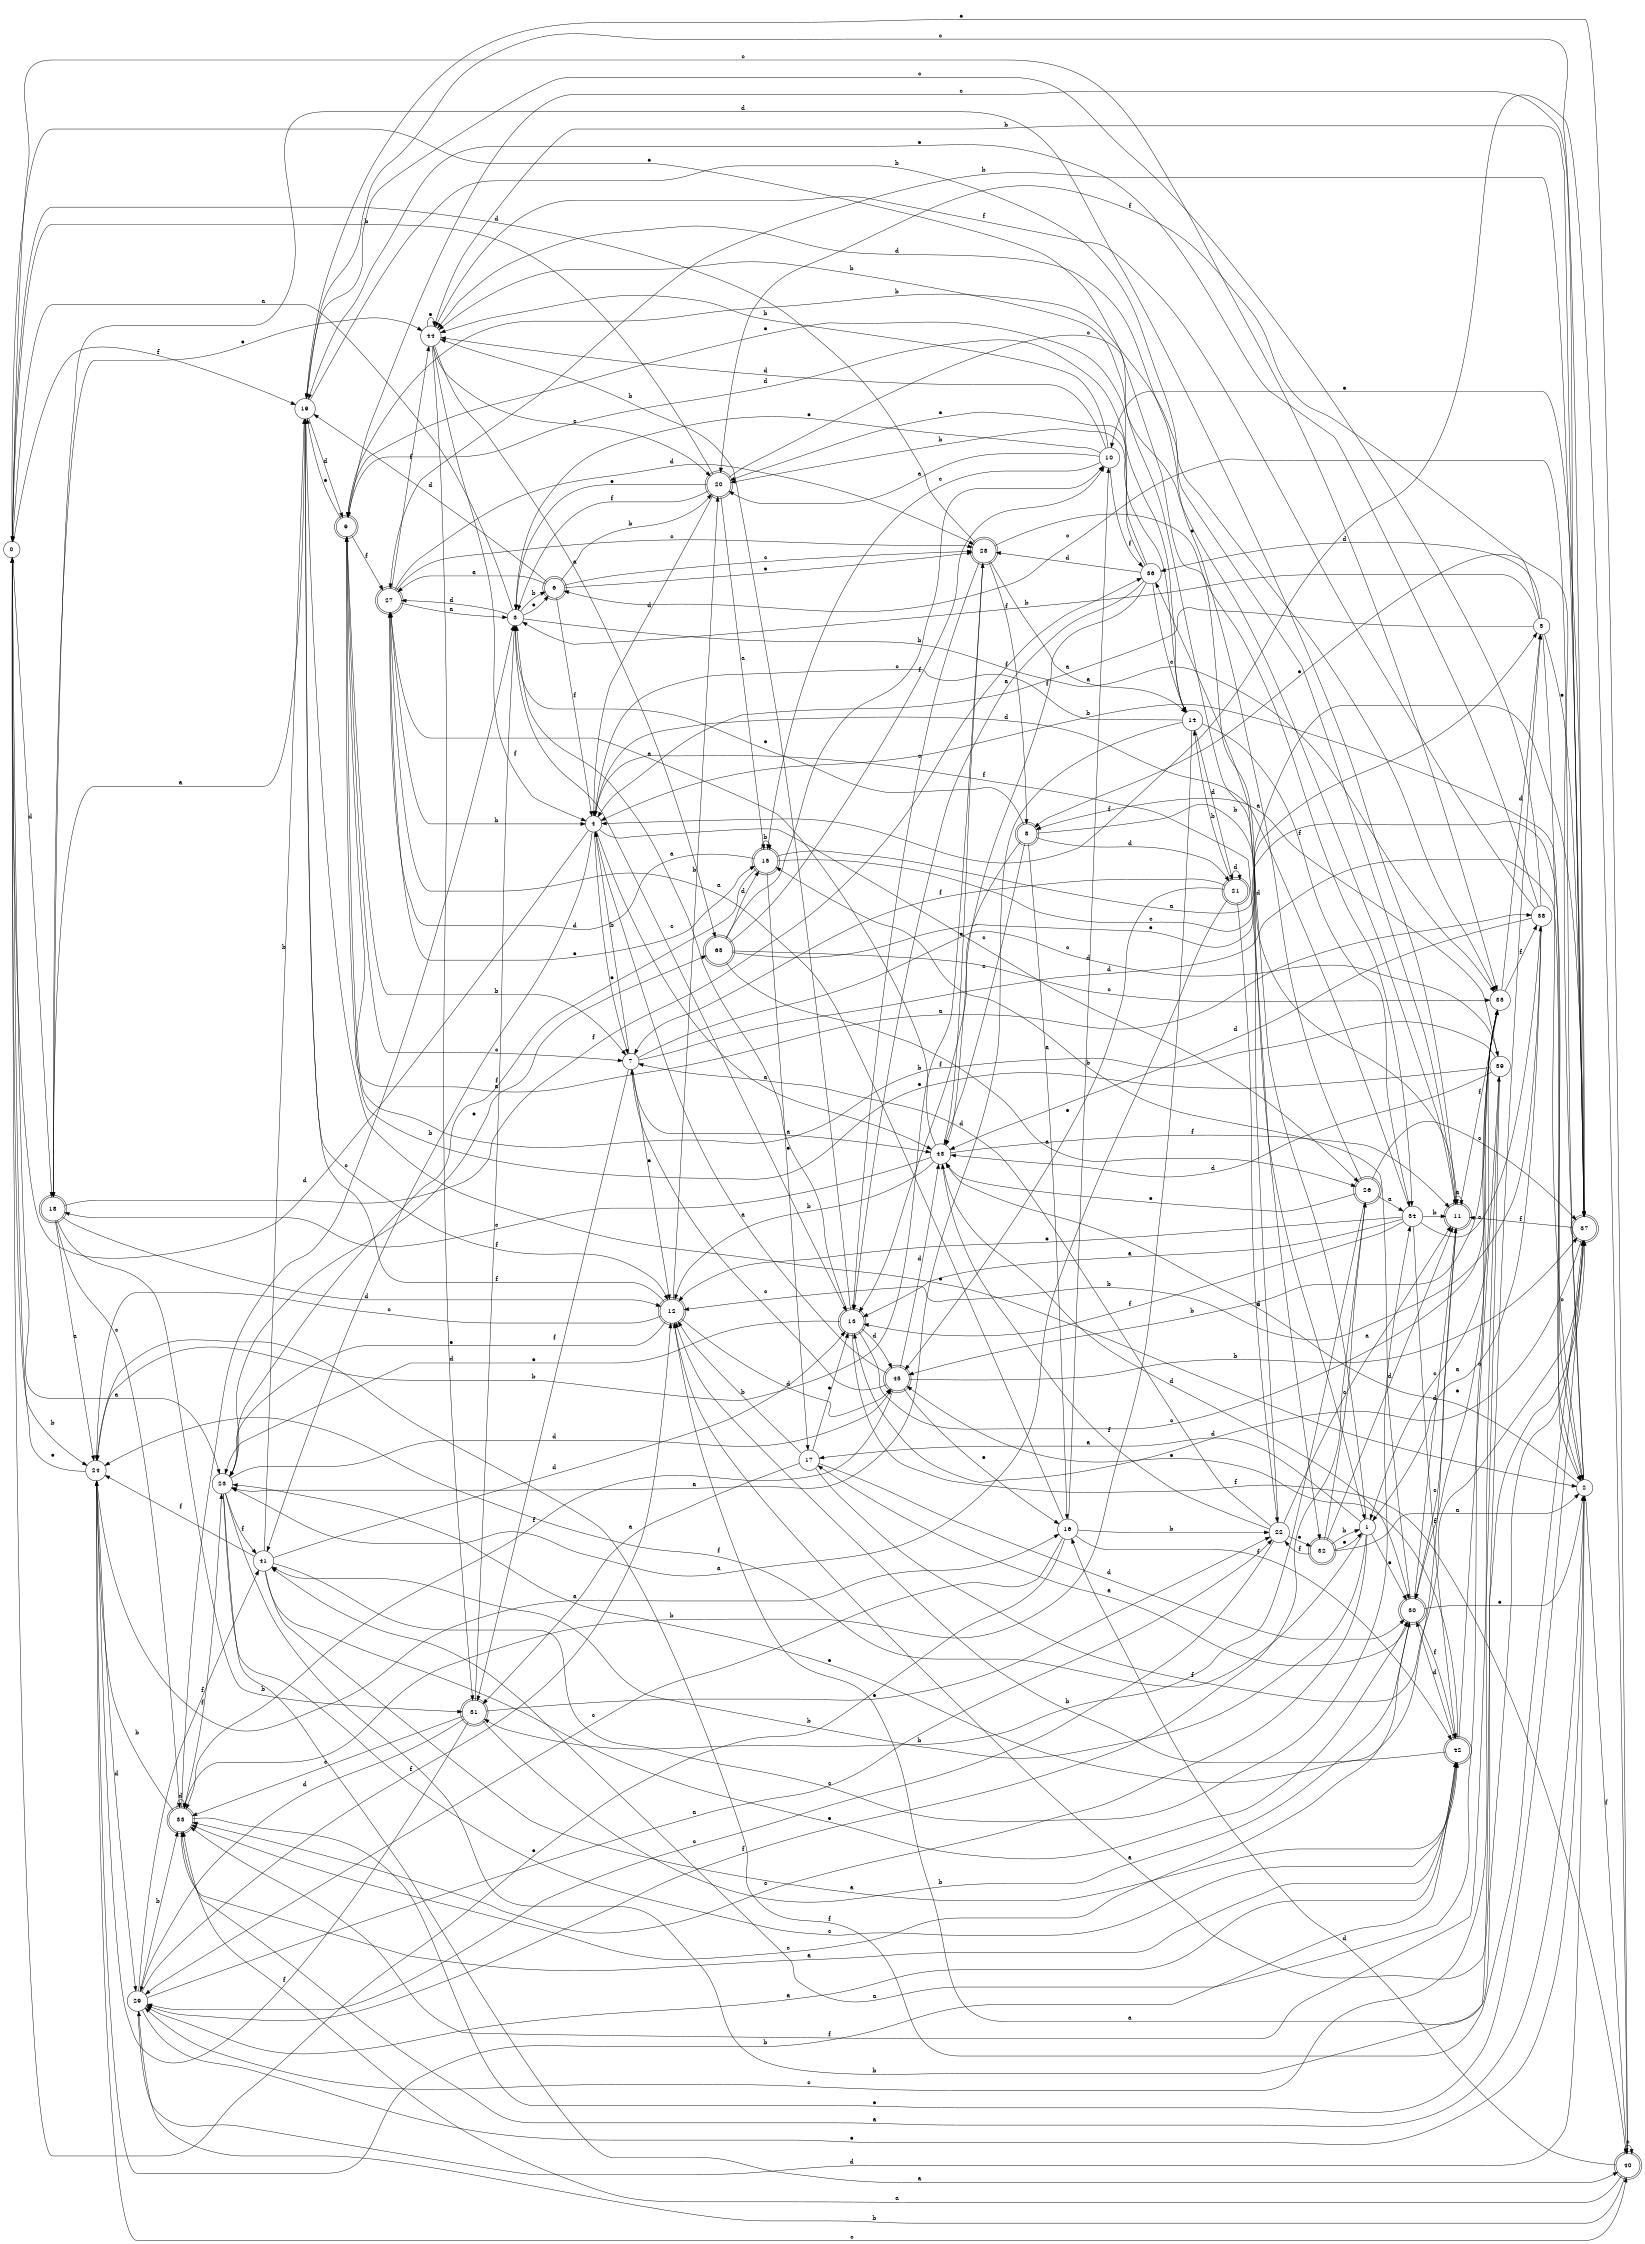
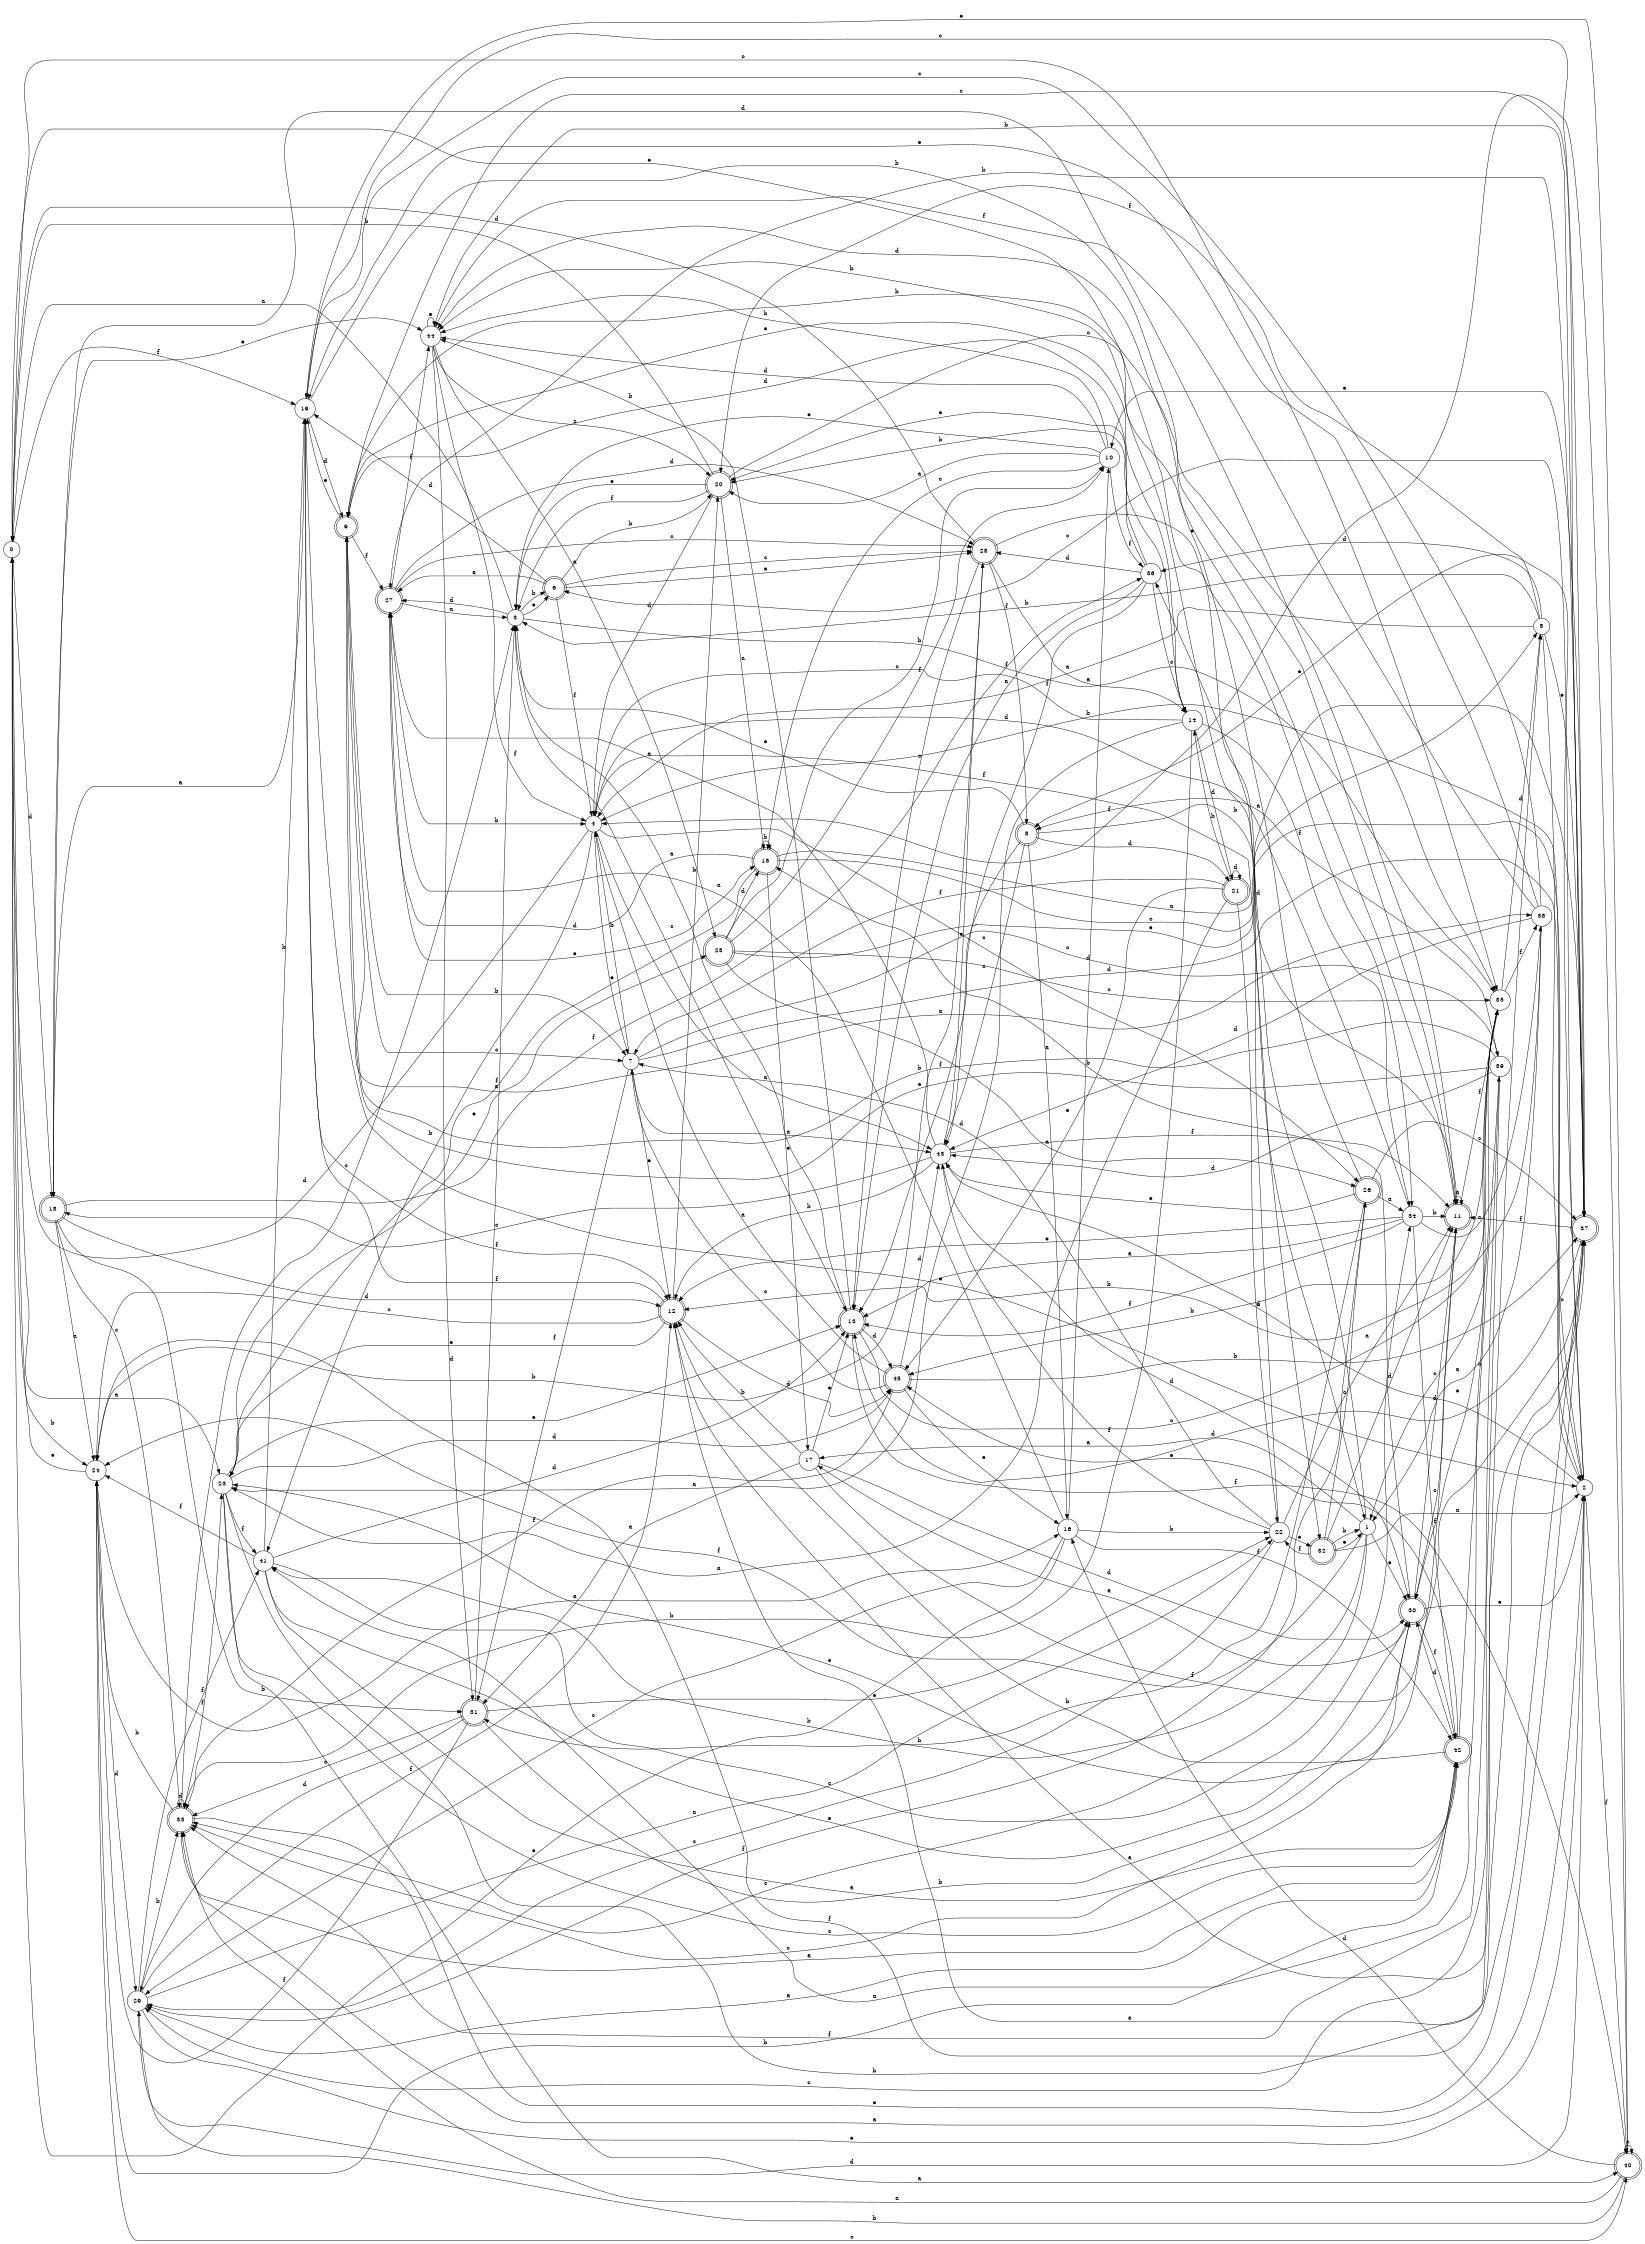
(719, 951) -> (719, 951)
(519, 1363) -> (532, 1421)
